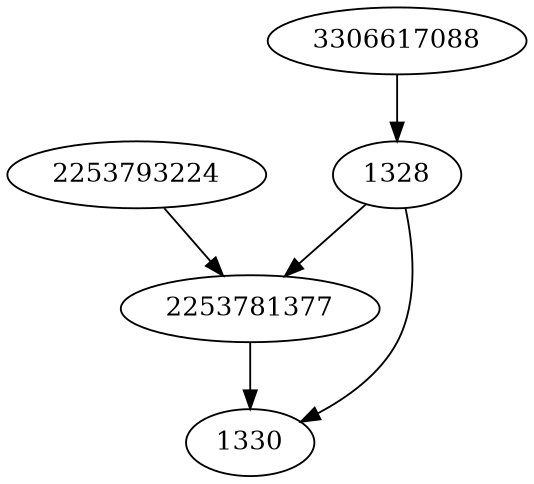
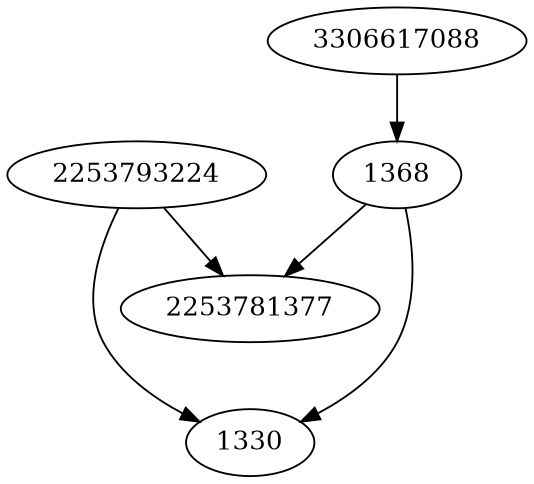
(397, 175) -> (397, 175)
(250, 367) -> (97, 327)
